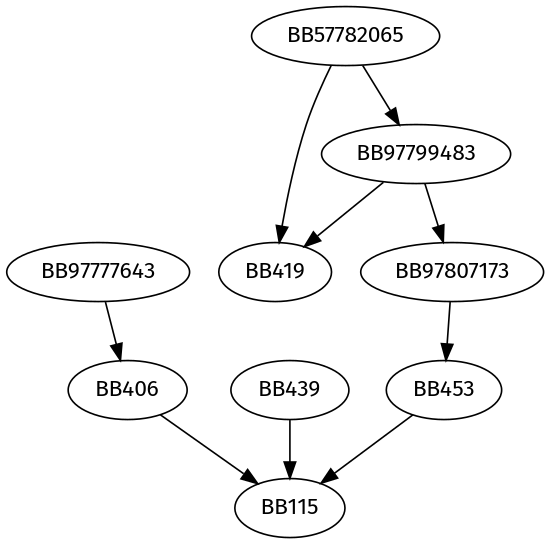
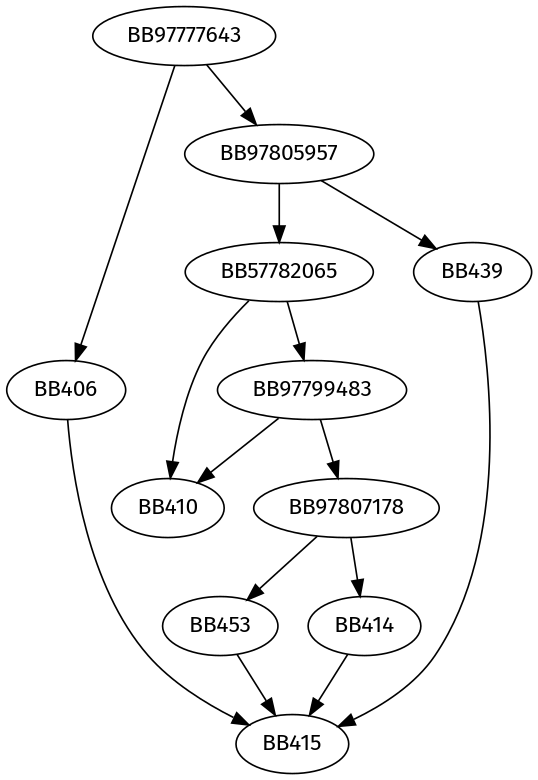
none -> (279, 154)
(275, 272) -> (168, 508)
(452, 272) -> (346, 508)
(290, 508) -> (292, 744)
none -> (364, 626)
